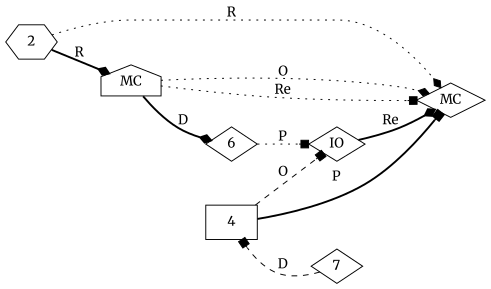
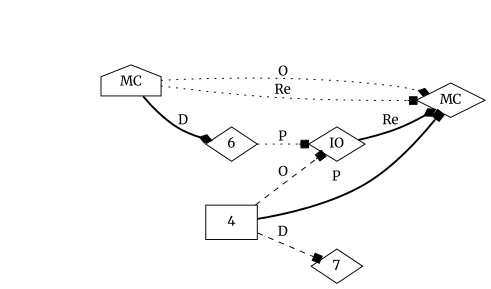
(31, 42) -> none
(279, 274) -> (285, 244)
